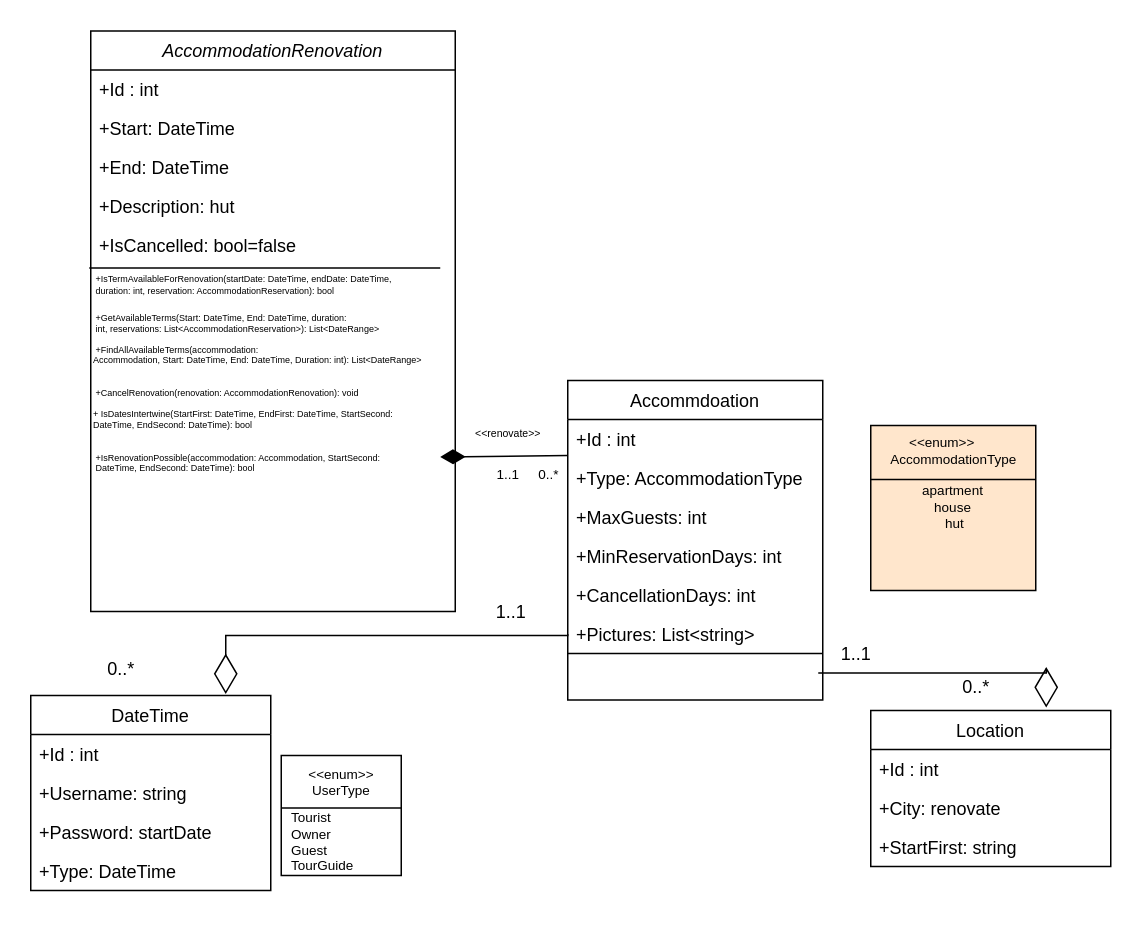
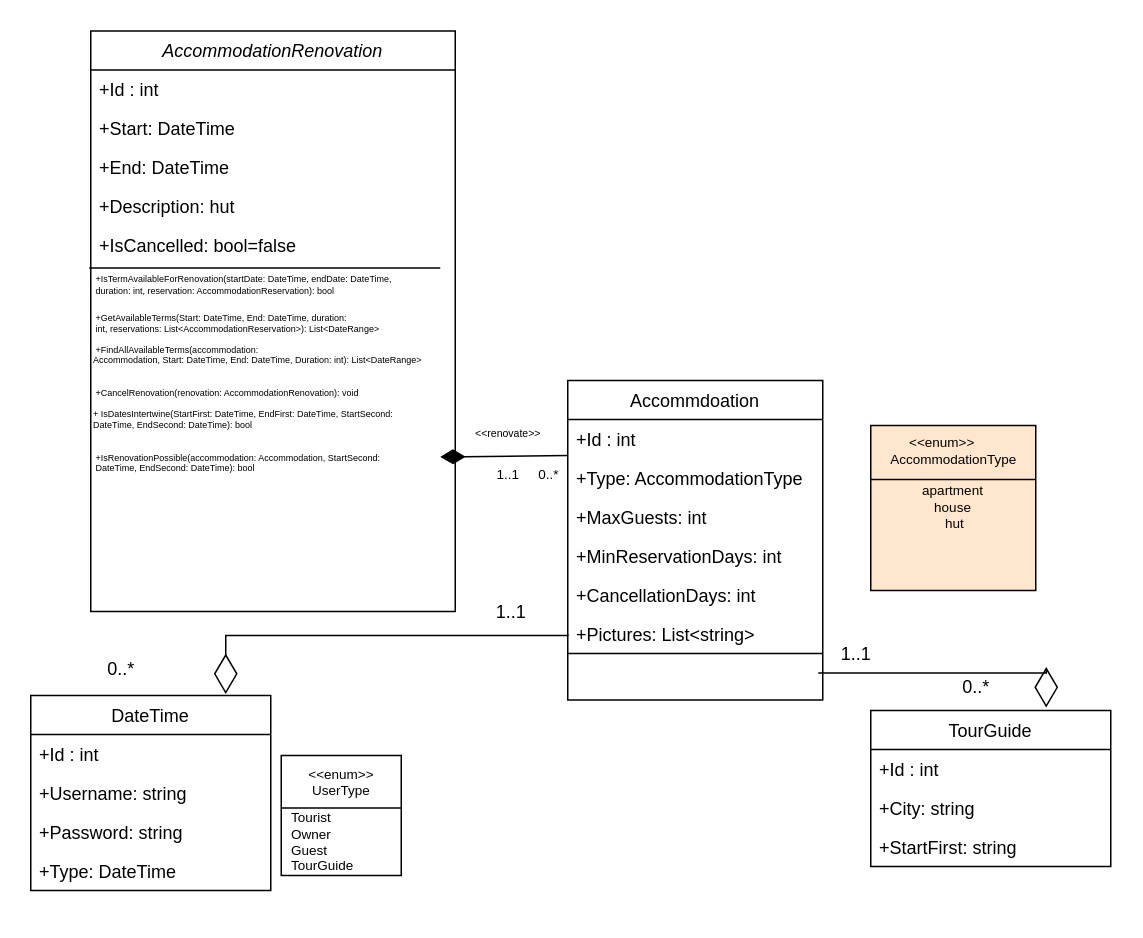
(990, 731) -> (990, 731)
(948, 809) -> (935, 809)
(135, 833) -> (118, 833)
